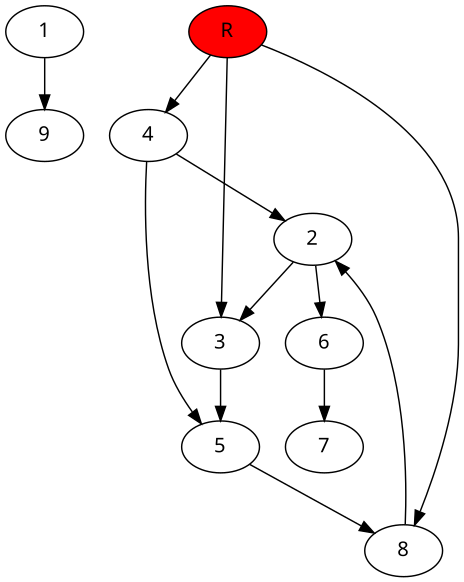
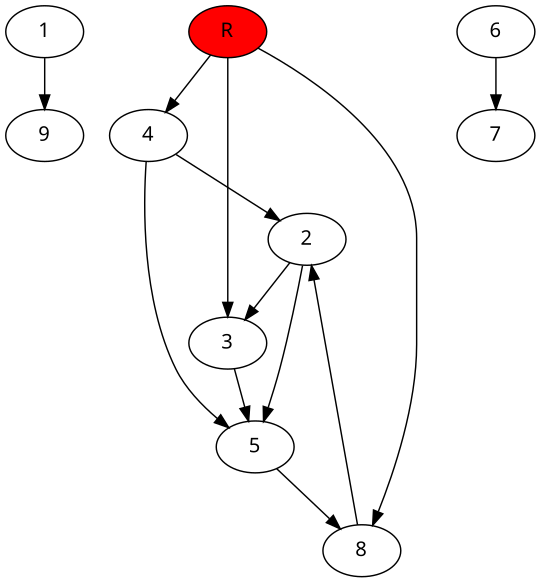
(318, 284) -> (288, 337)
